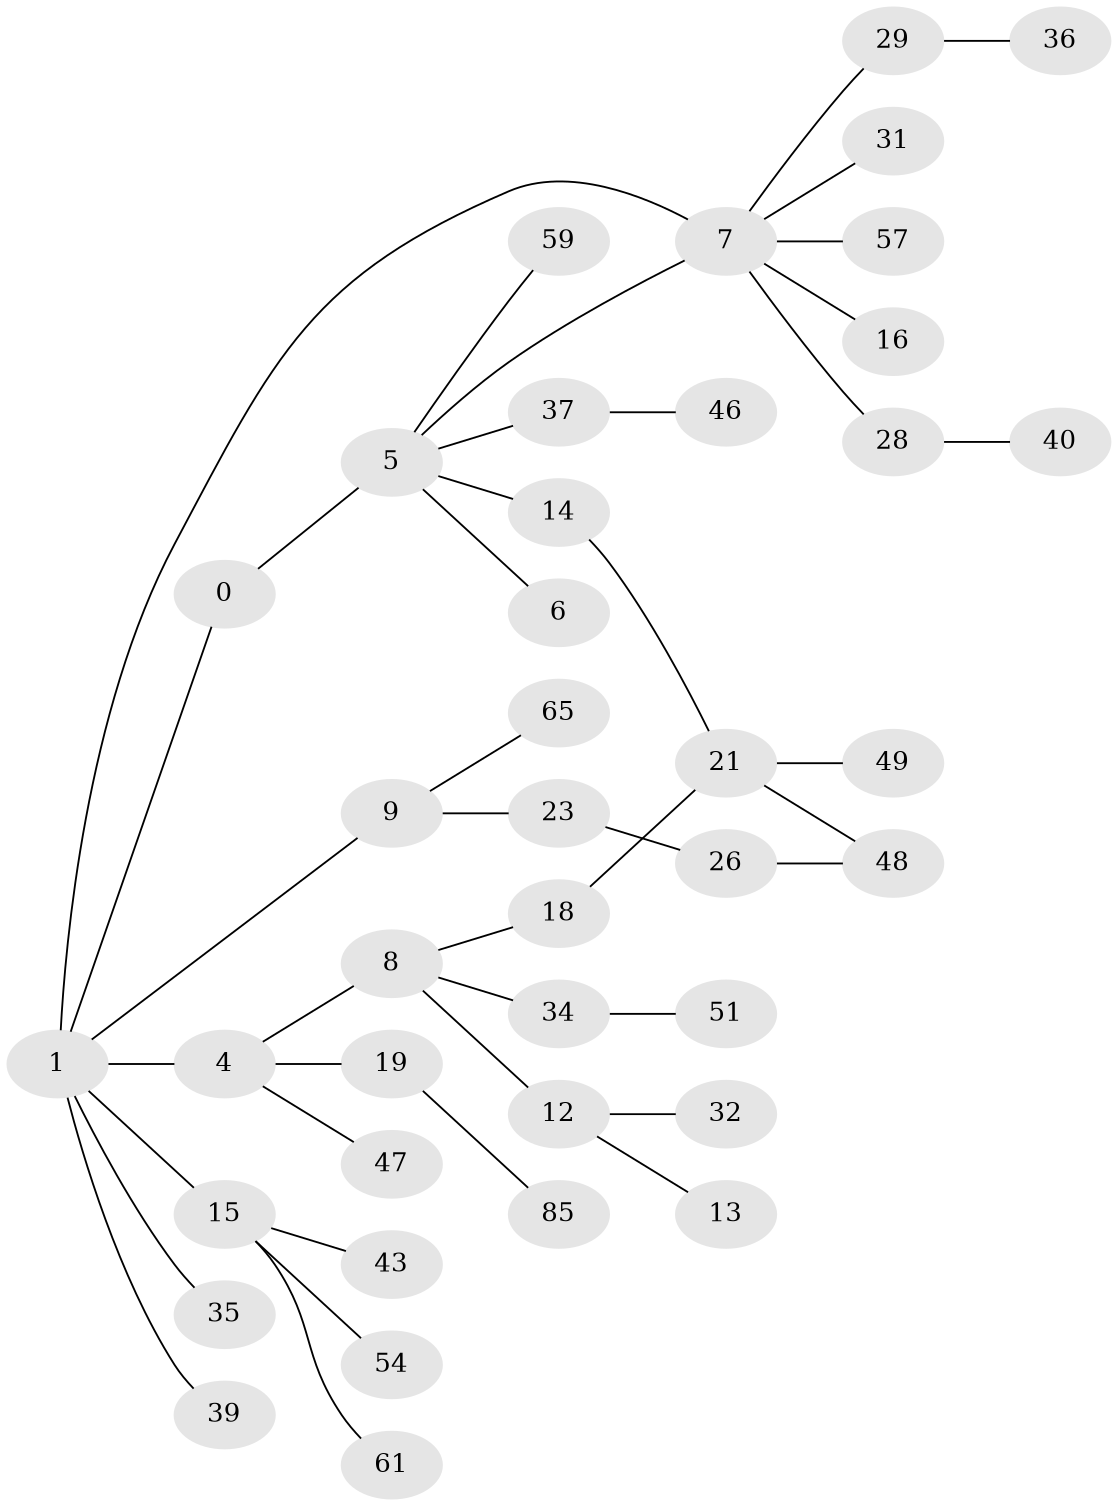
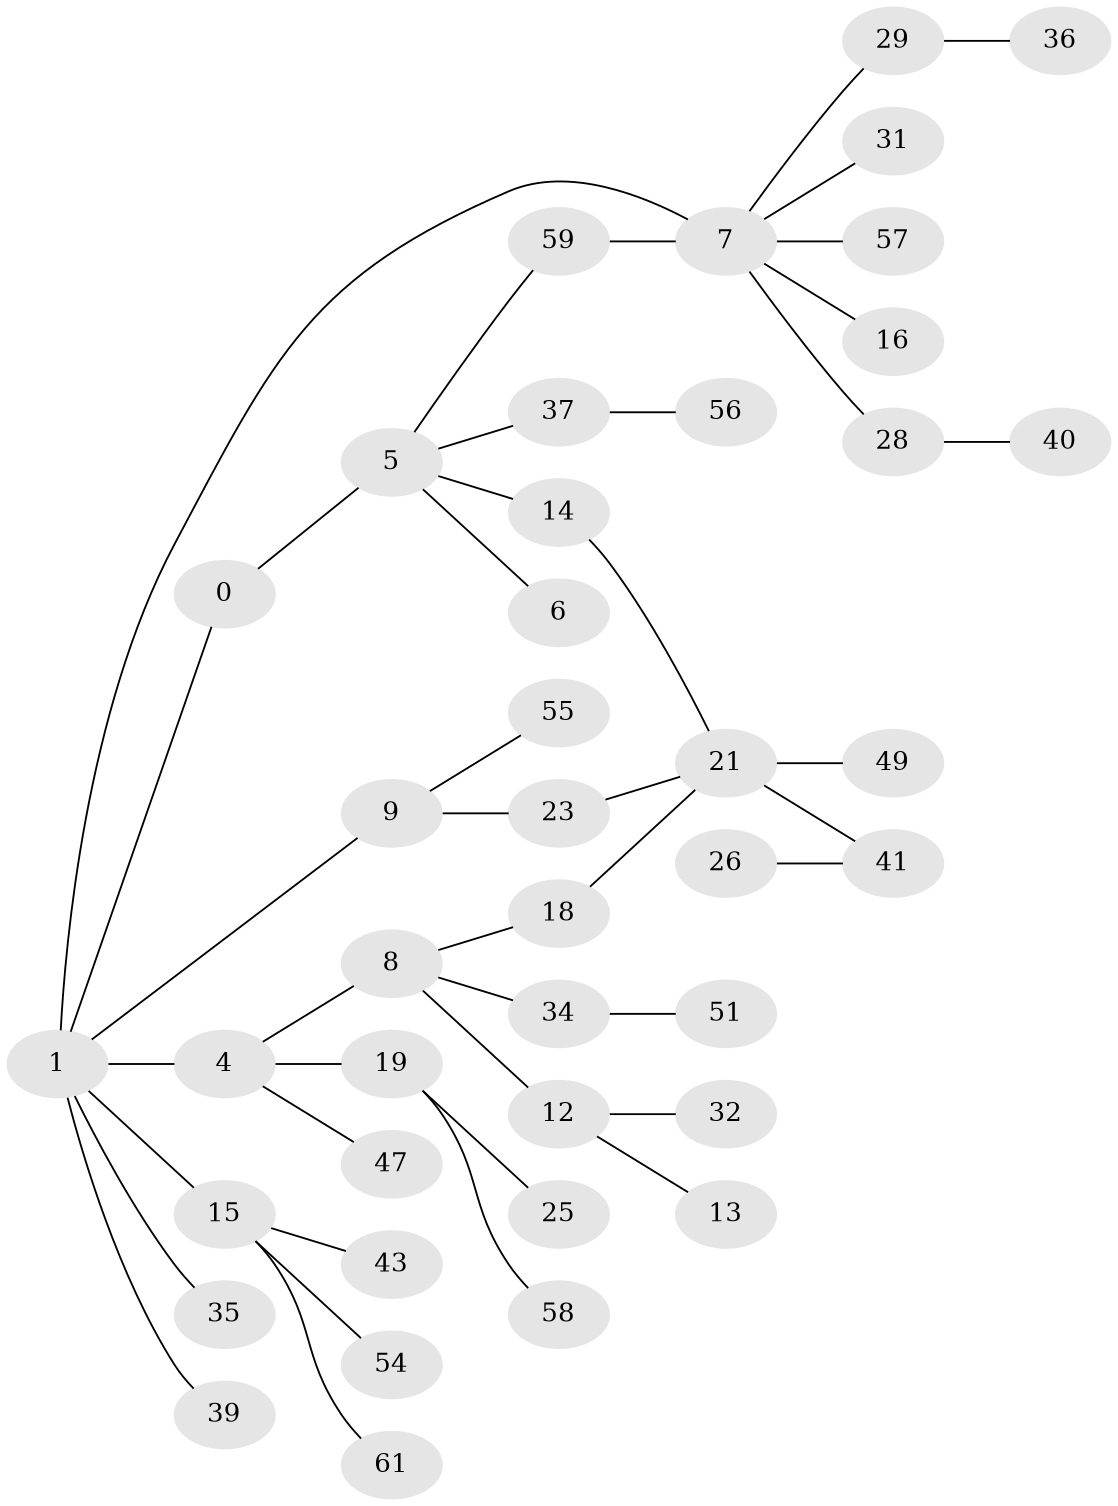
(546, 337) -> (643, 241)
(726, 412) -> (726, 412)
(559, 713) -> (559, 713)
(630, 834) -> (643, 788)
(893, 863) -> (893, 863)
(559, 1214) -> (559, 1214)
none -> (559, 1315)
